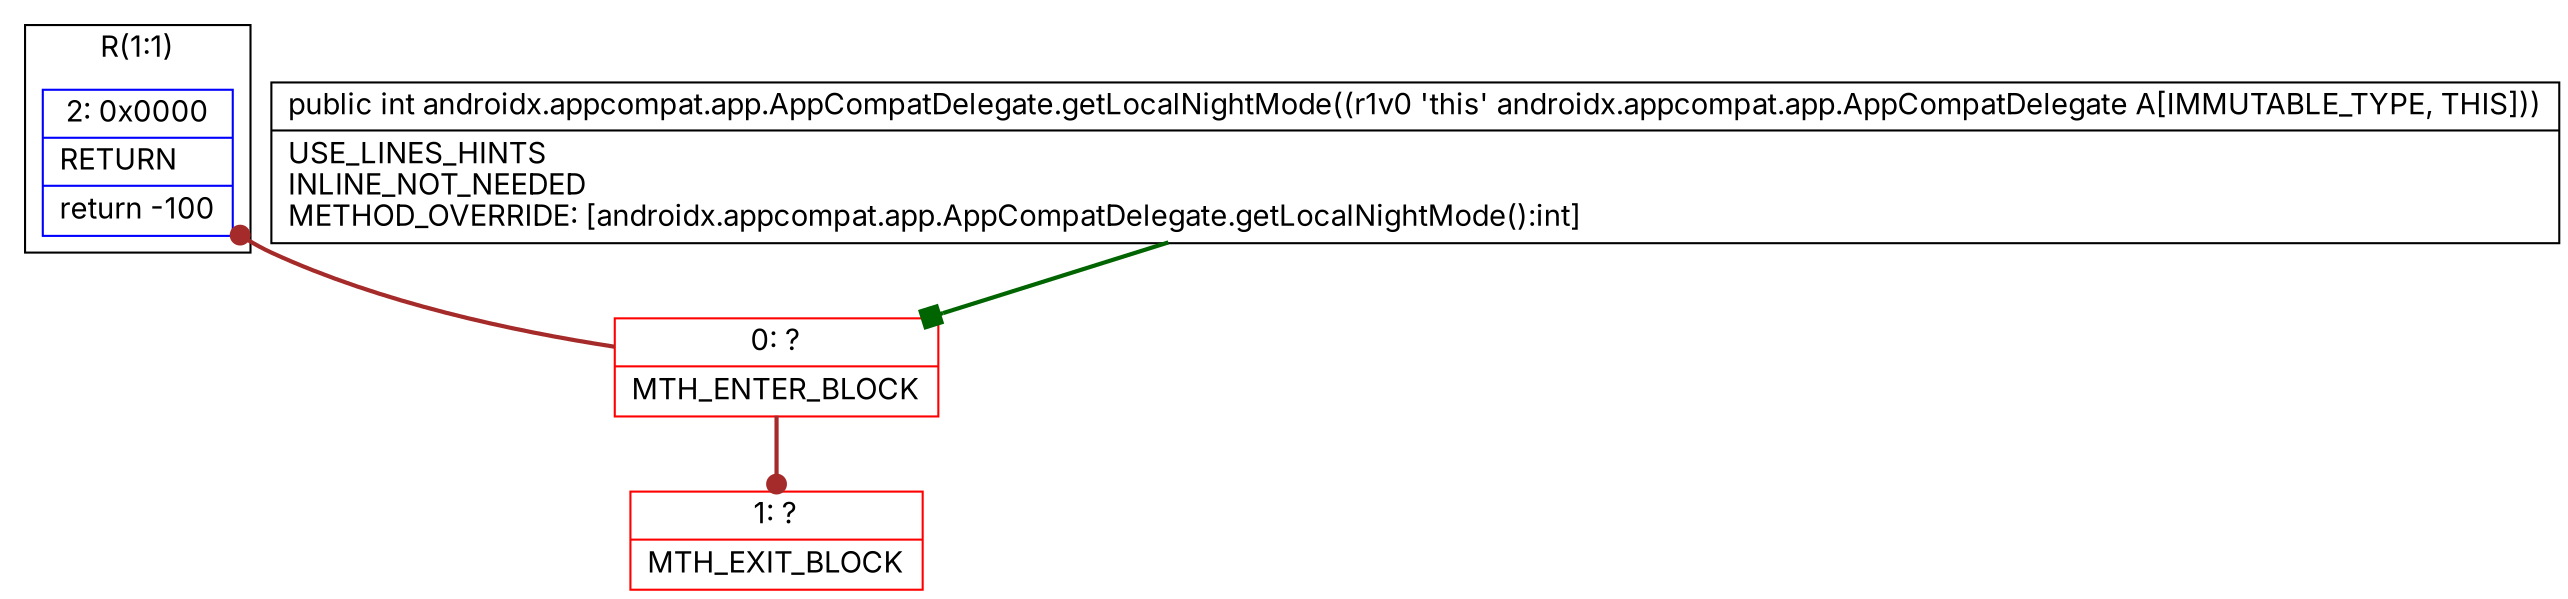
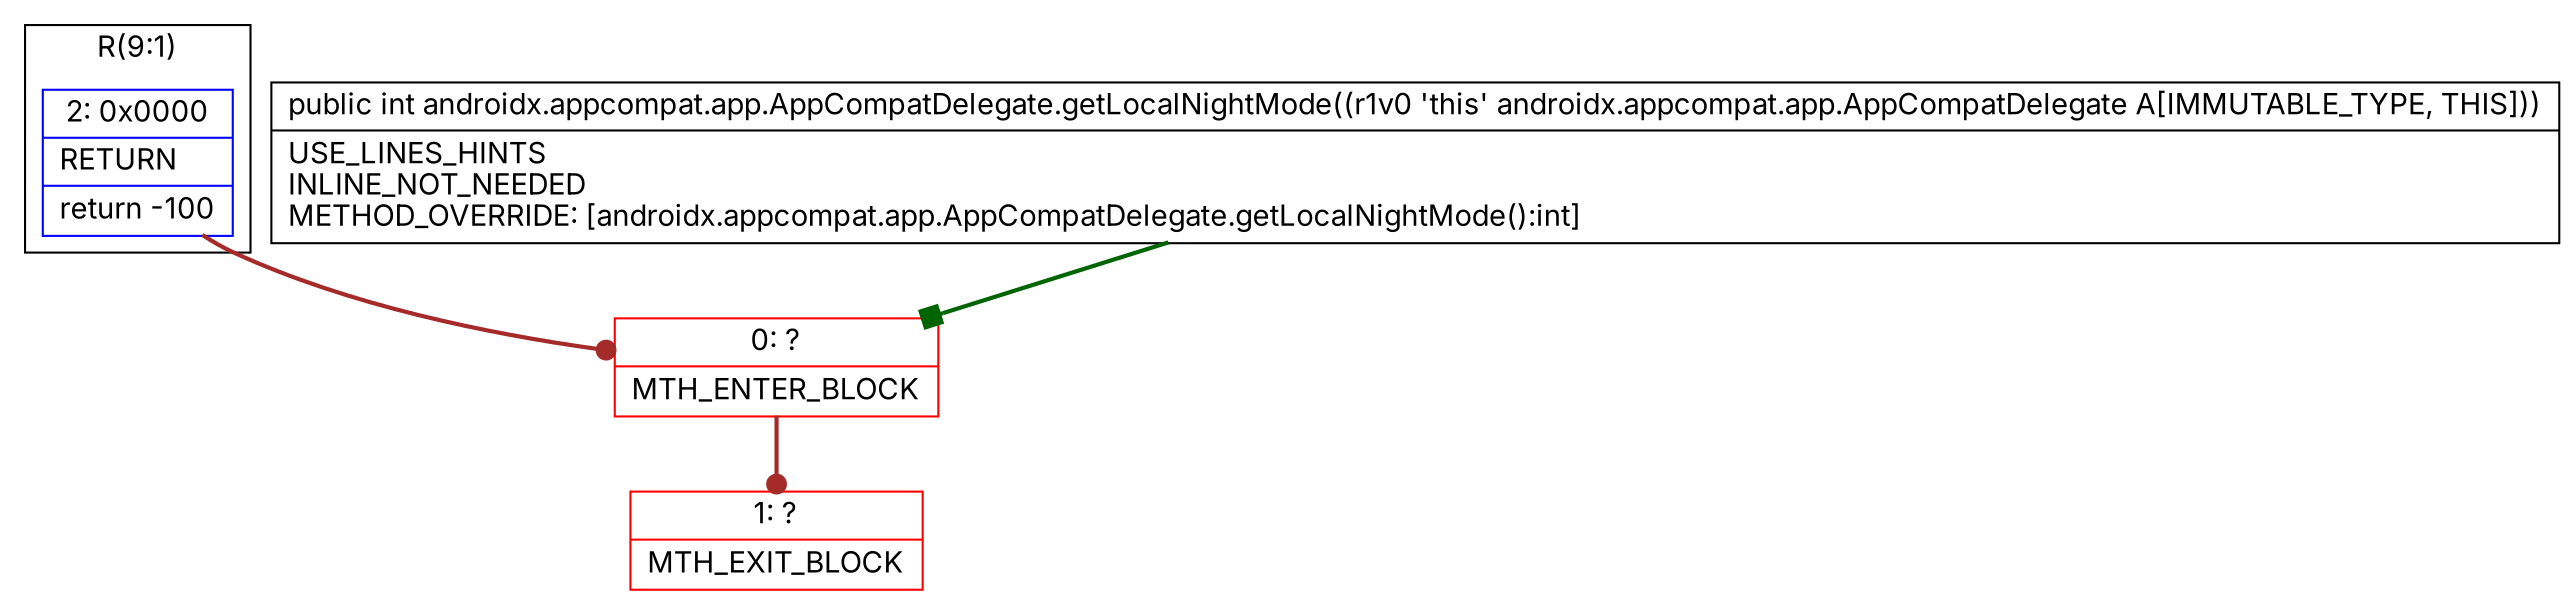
(138, 49) -> (138, 49)
(427, 307) -> (395, 309)
